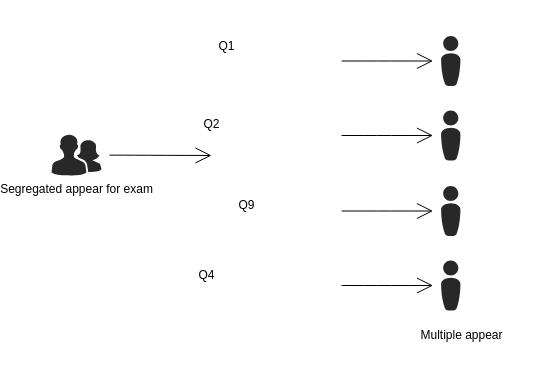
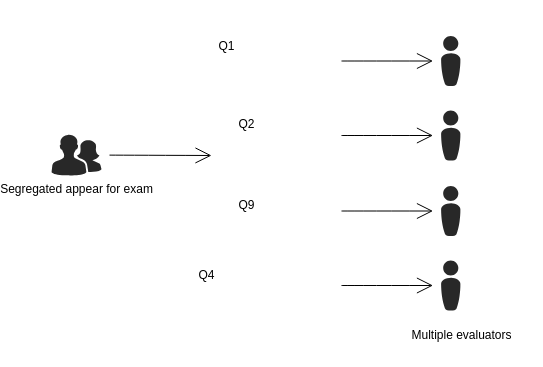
(212, 125) -> (247, 125)
(462, 336) -> (462, 336)
